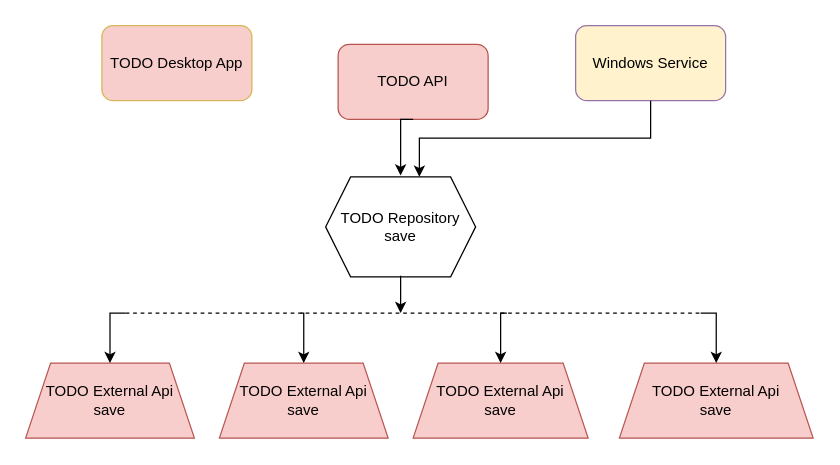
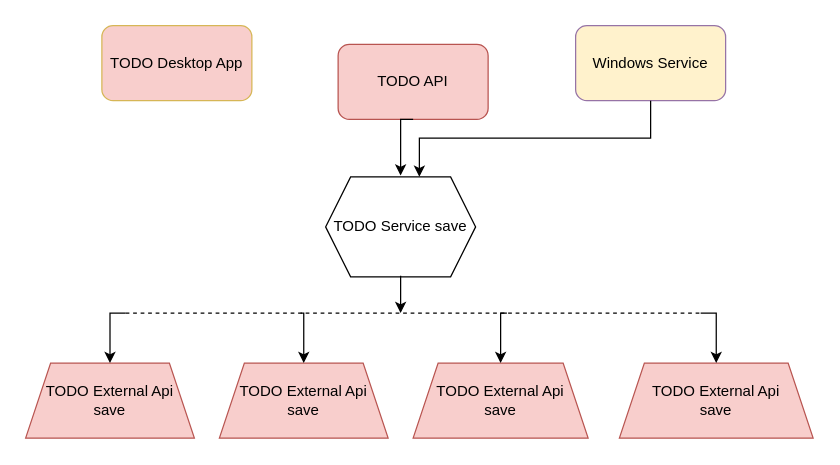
(401, 227) -> (401, 227)
